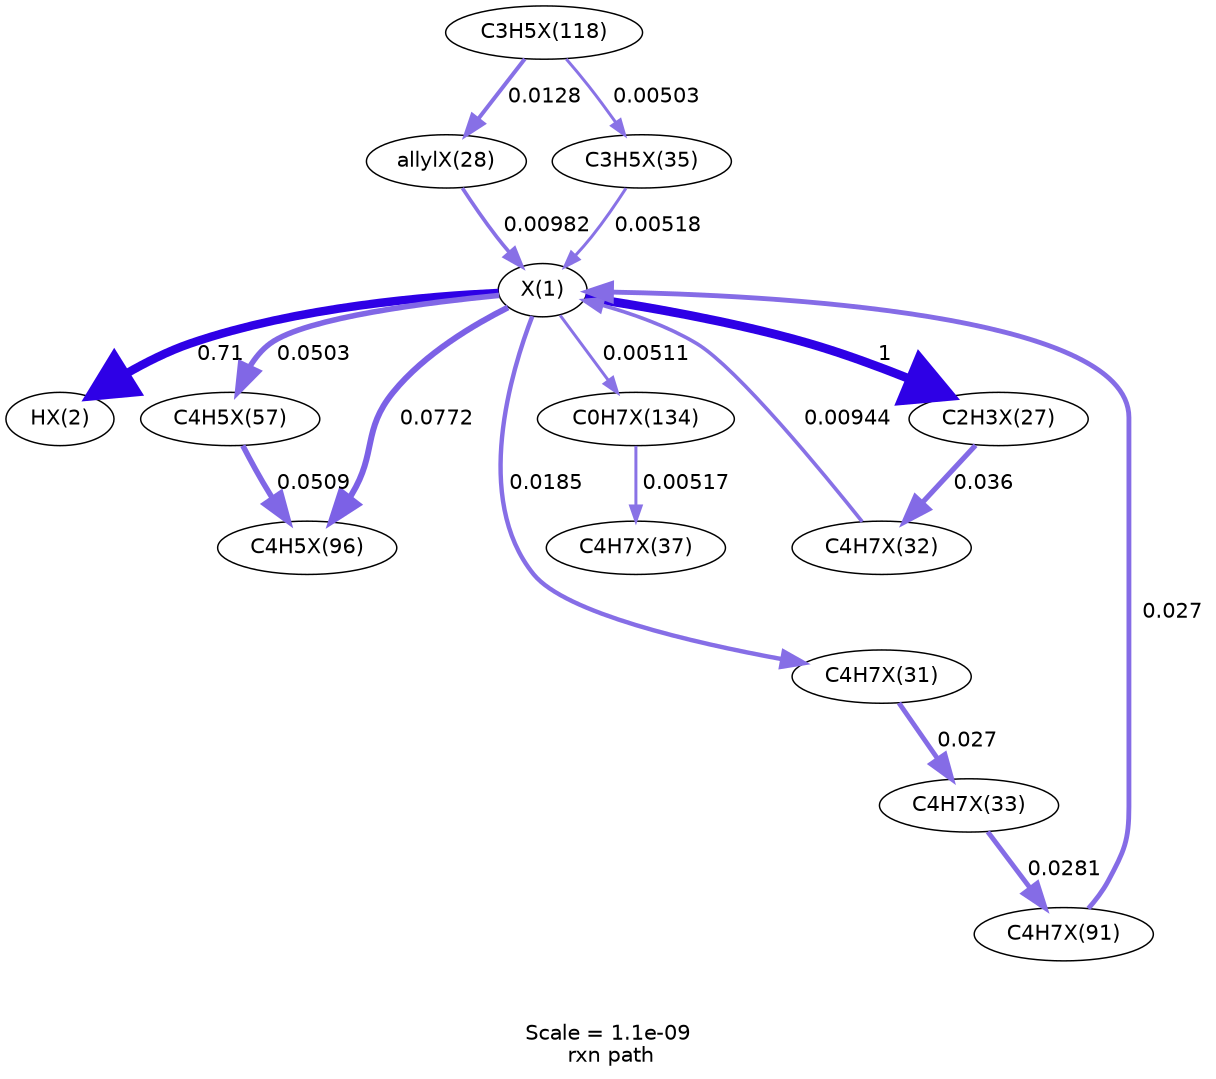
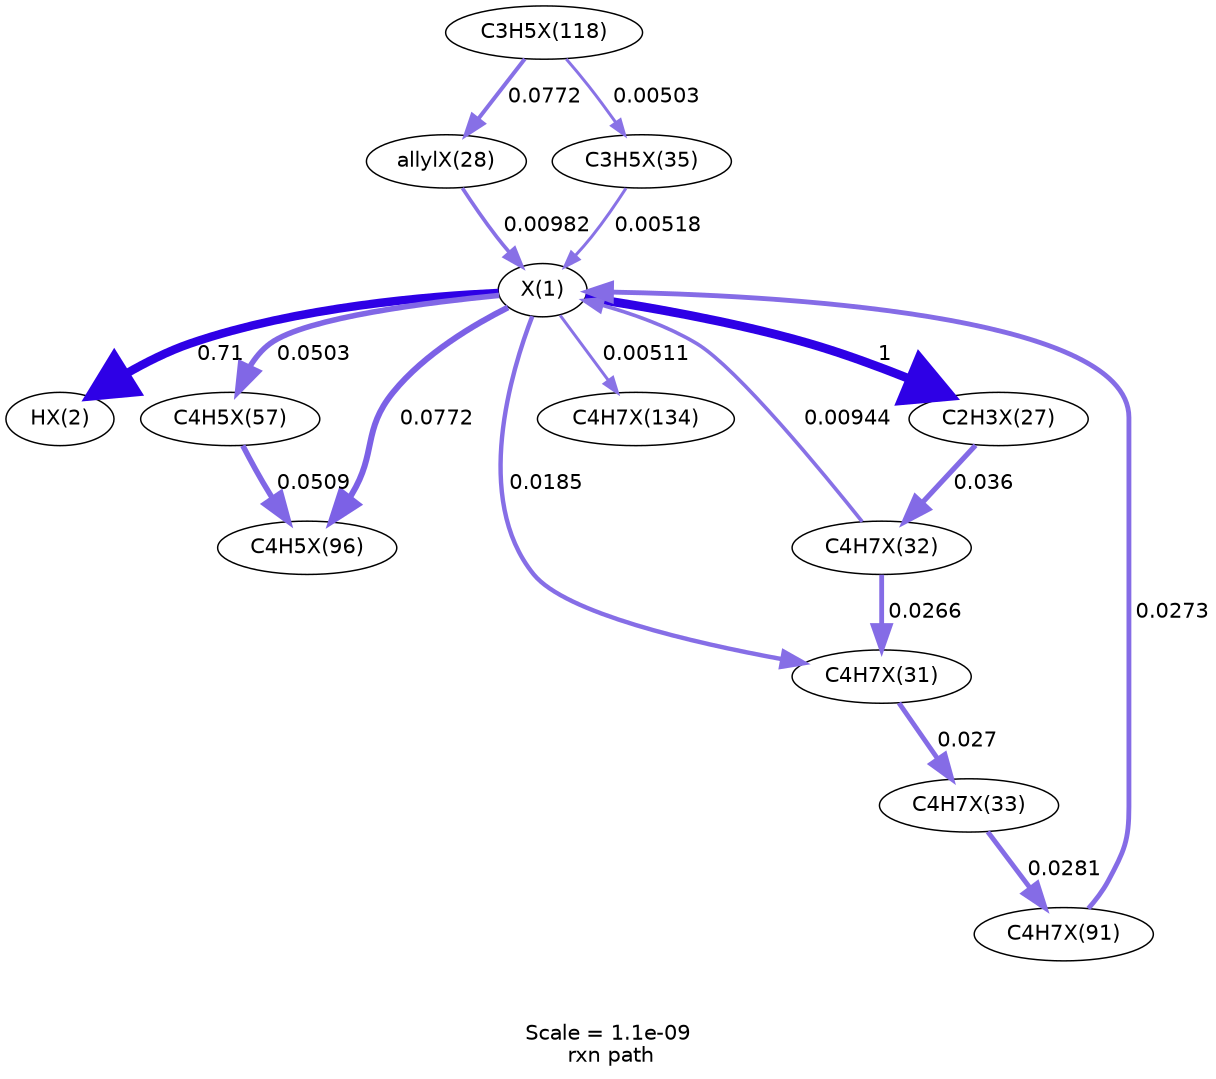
(542, 97) -> (542, 97)
(636, 419) -> (636, 419)
(636, 548) -> none
none -> (882, 600)
(1170, 612) -> (1170, 612)
